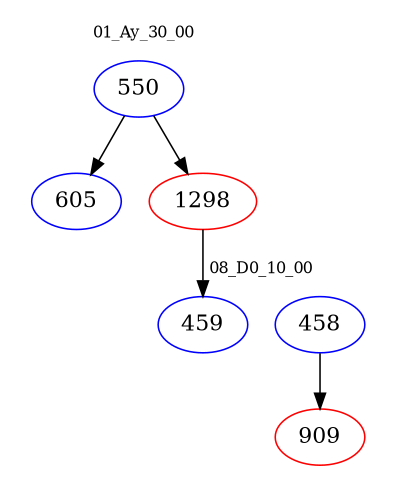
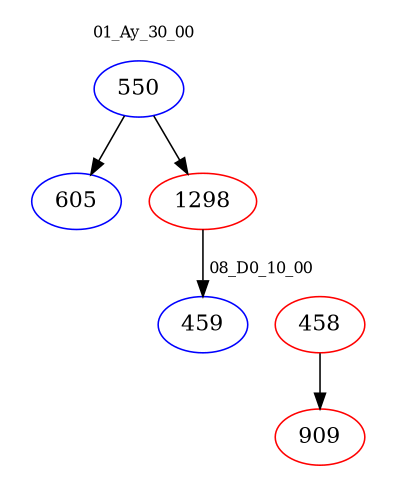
(320, 325) -> (320, 325)
